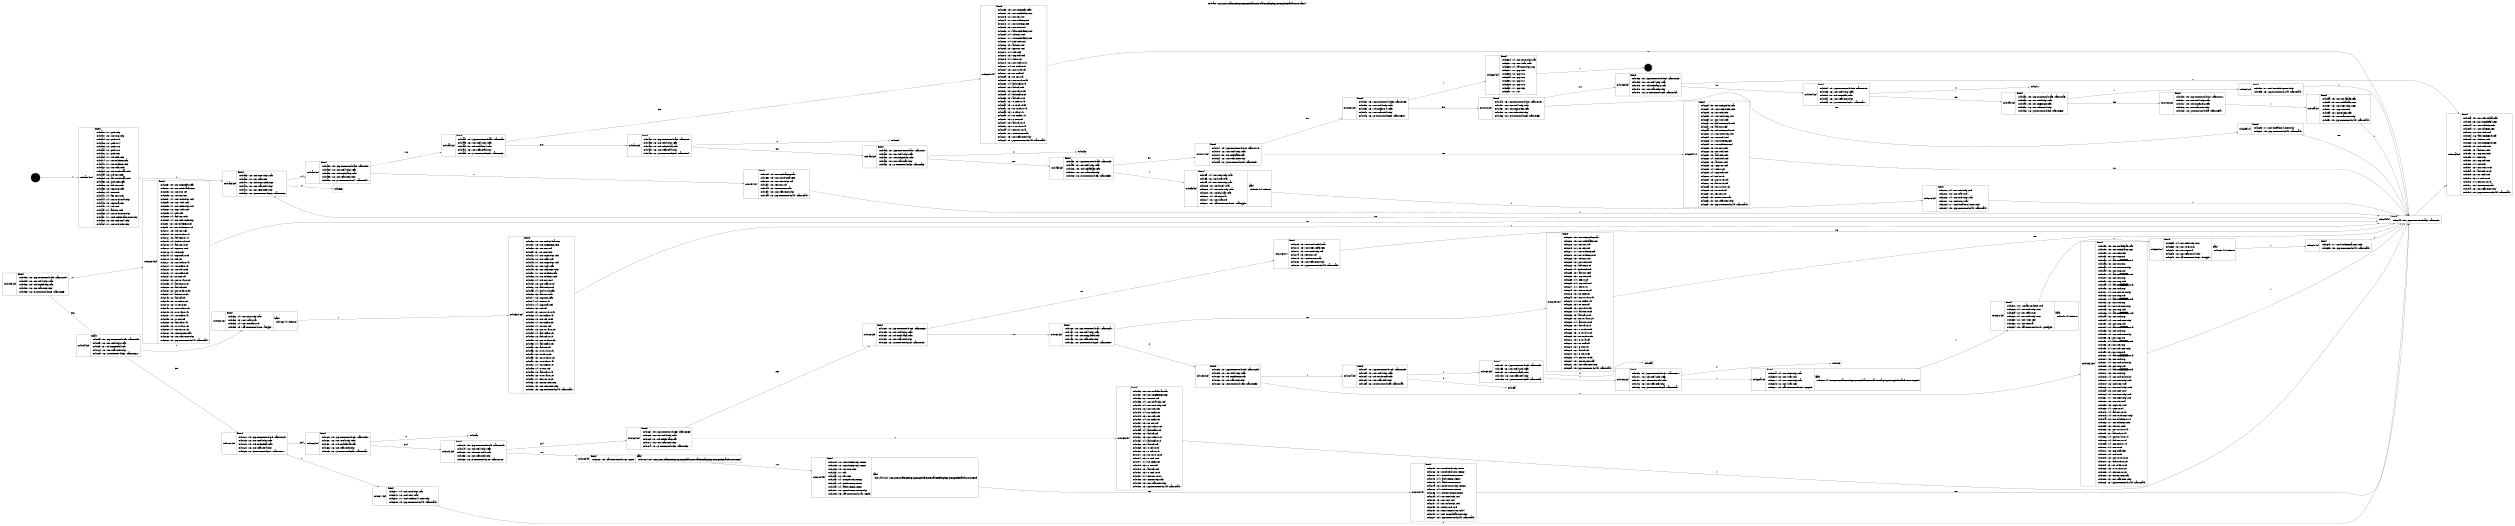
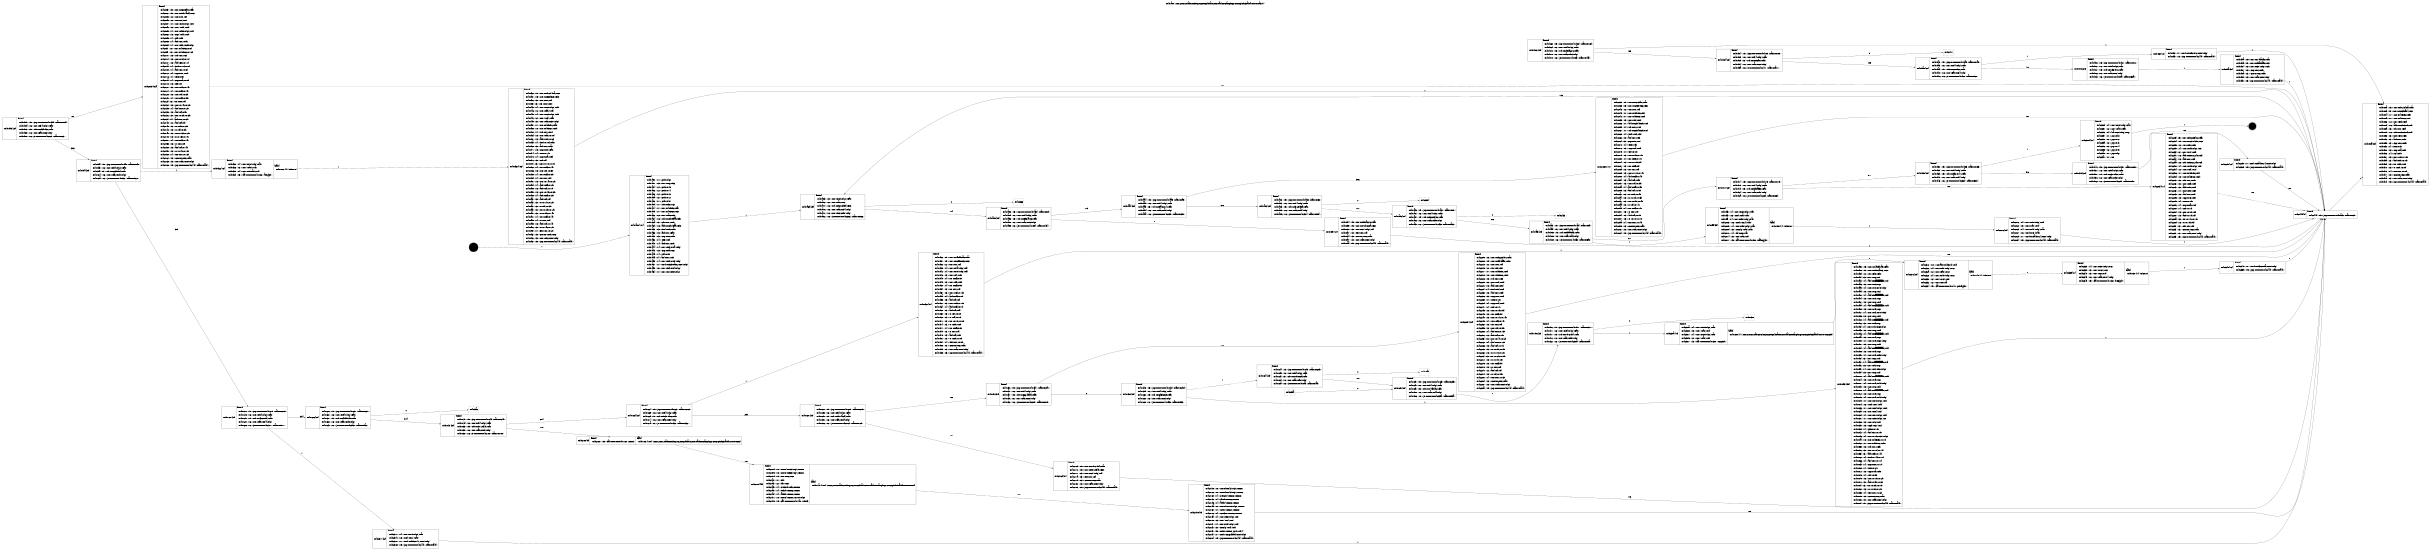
(1579, 92) -> none
(1443, 372) -> (1358, 378)
(1596, 376) -> (1343, 391)
